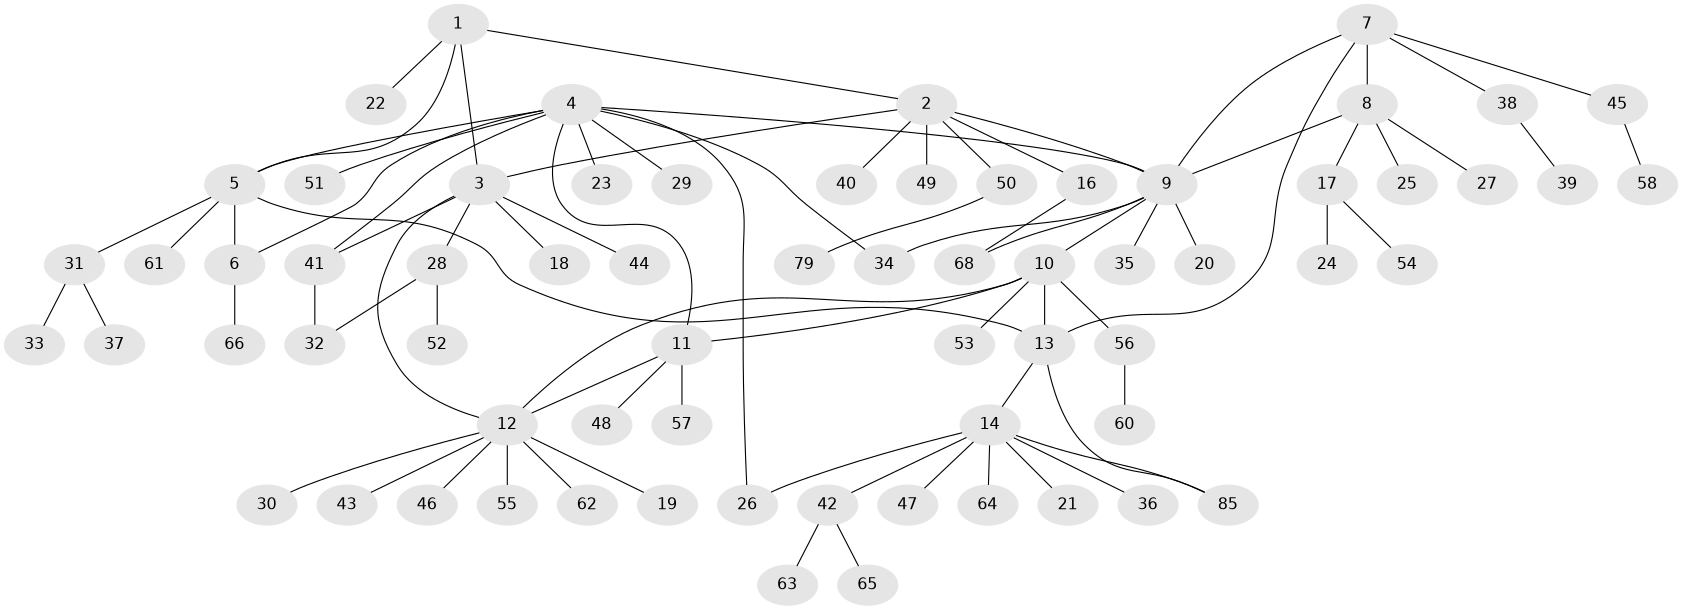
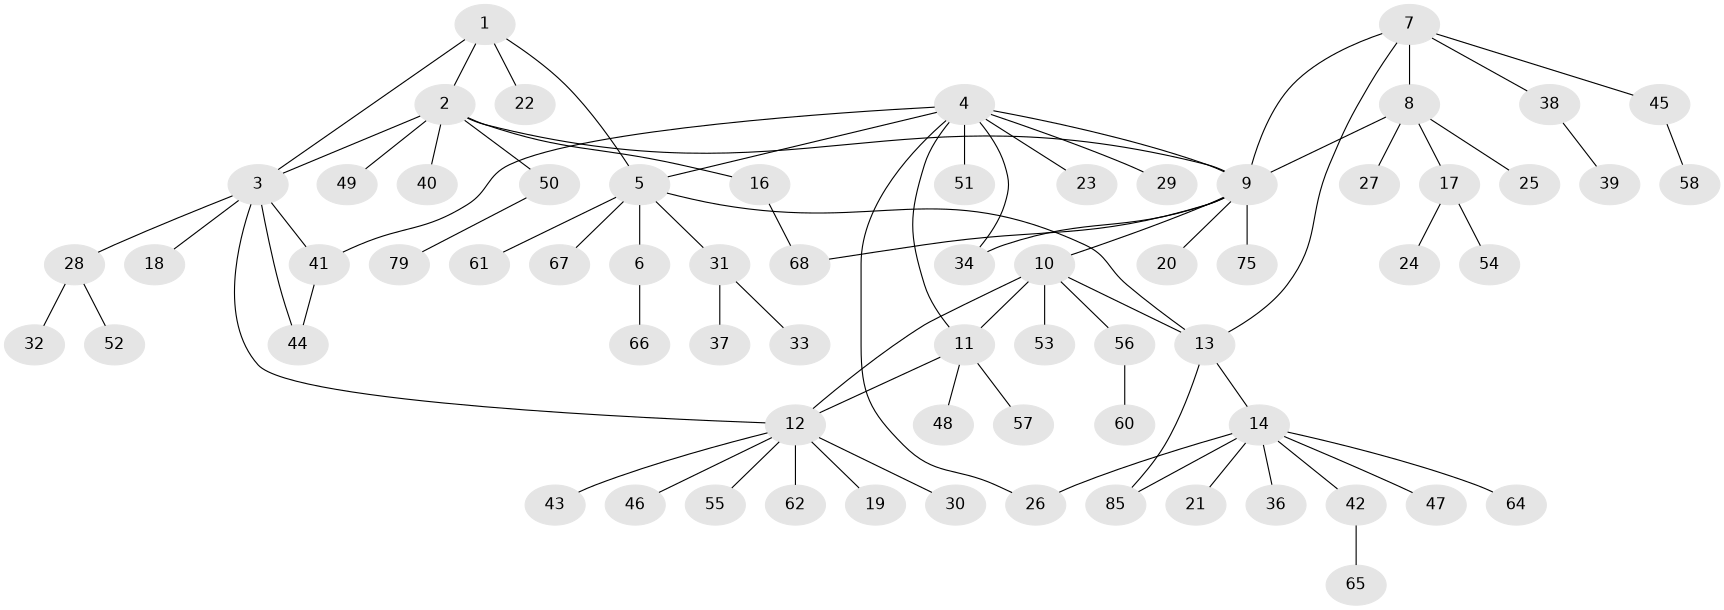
(391, 165) -> none
none -> (560, 265)
(1125, 265) -> (1247, 265)
(315, 305) -> (309, 305)
(788, 585) -> none
